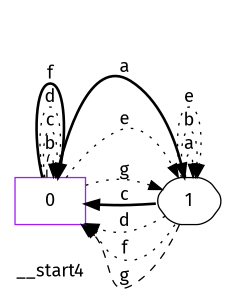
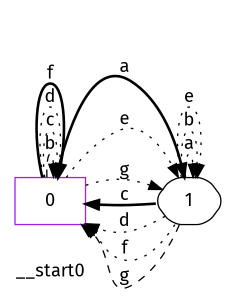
(50, 272) -> (50, 272)
